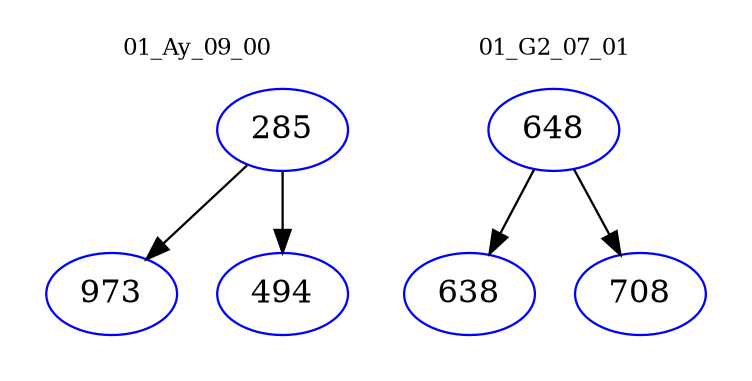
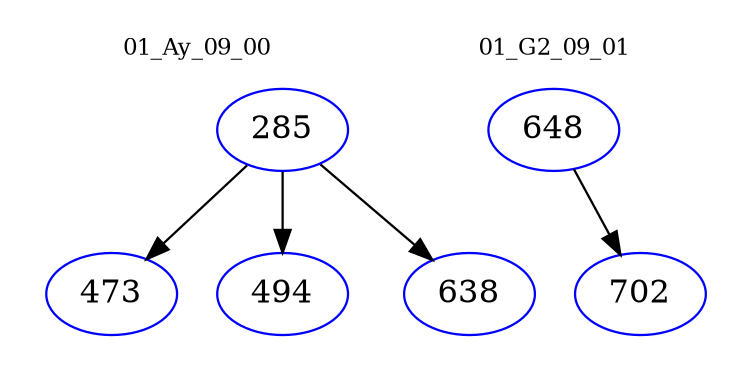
(555, 49) -> (555, 49)
(517, 201) -> (351, 191)
(112, 294) -> (112, 294)
(640, 294) -> (640, 294)
